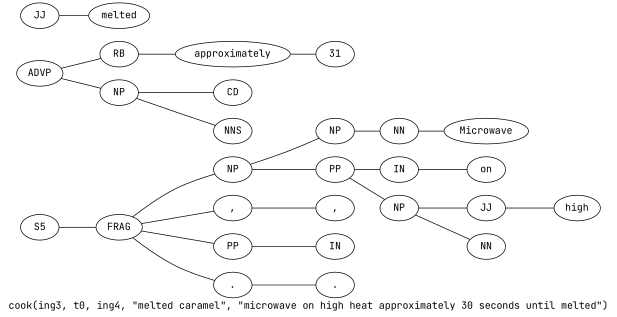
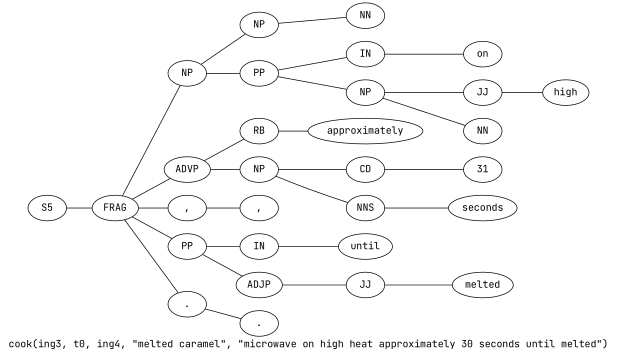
(303, 54) -> (424, 170)
(486, 131) -> none
none -> (151, 189)
none -> (483, 208)
none -> (365, 247)
none -> (259, 285)
